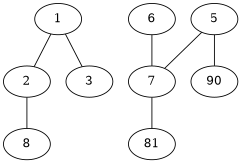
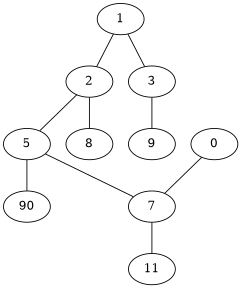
(152, 19) -> (214, 144)
none -> (58, 113)
(152, 144) -> (152, 269)
none -> (152, 144)
